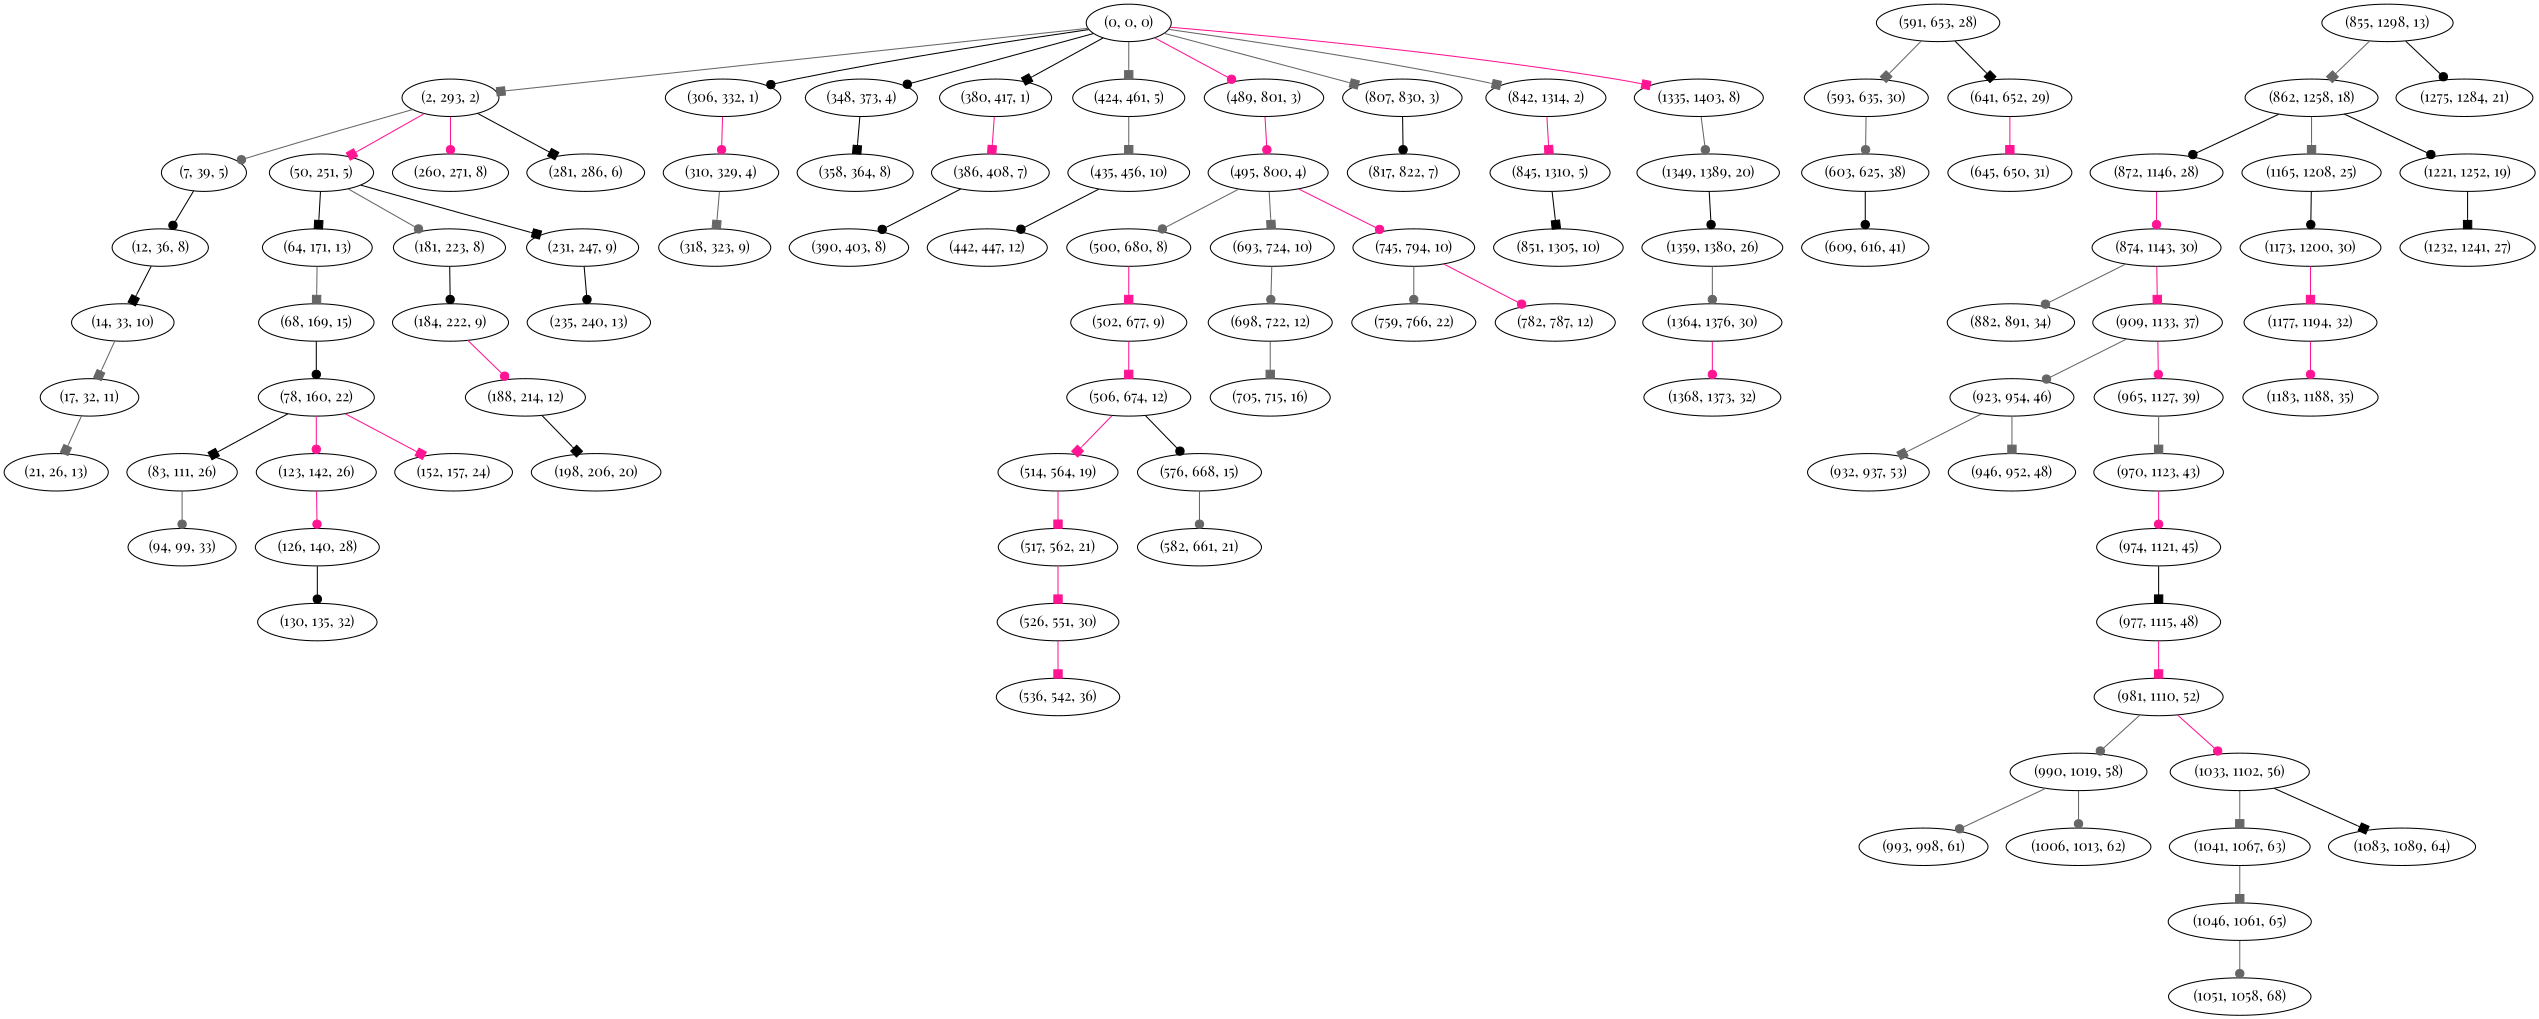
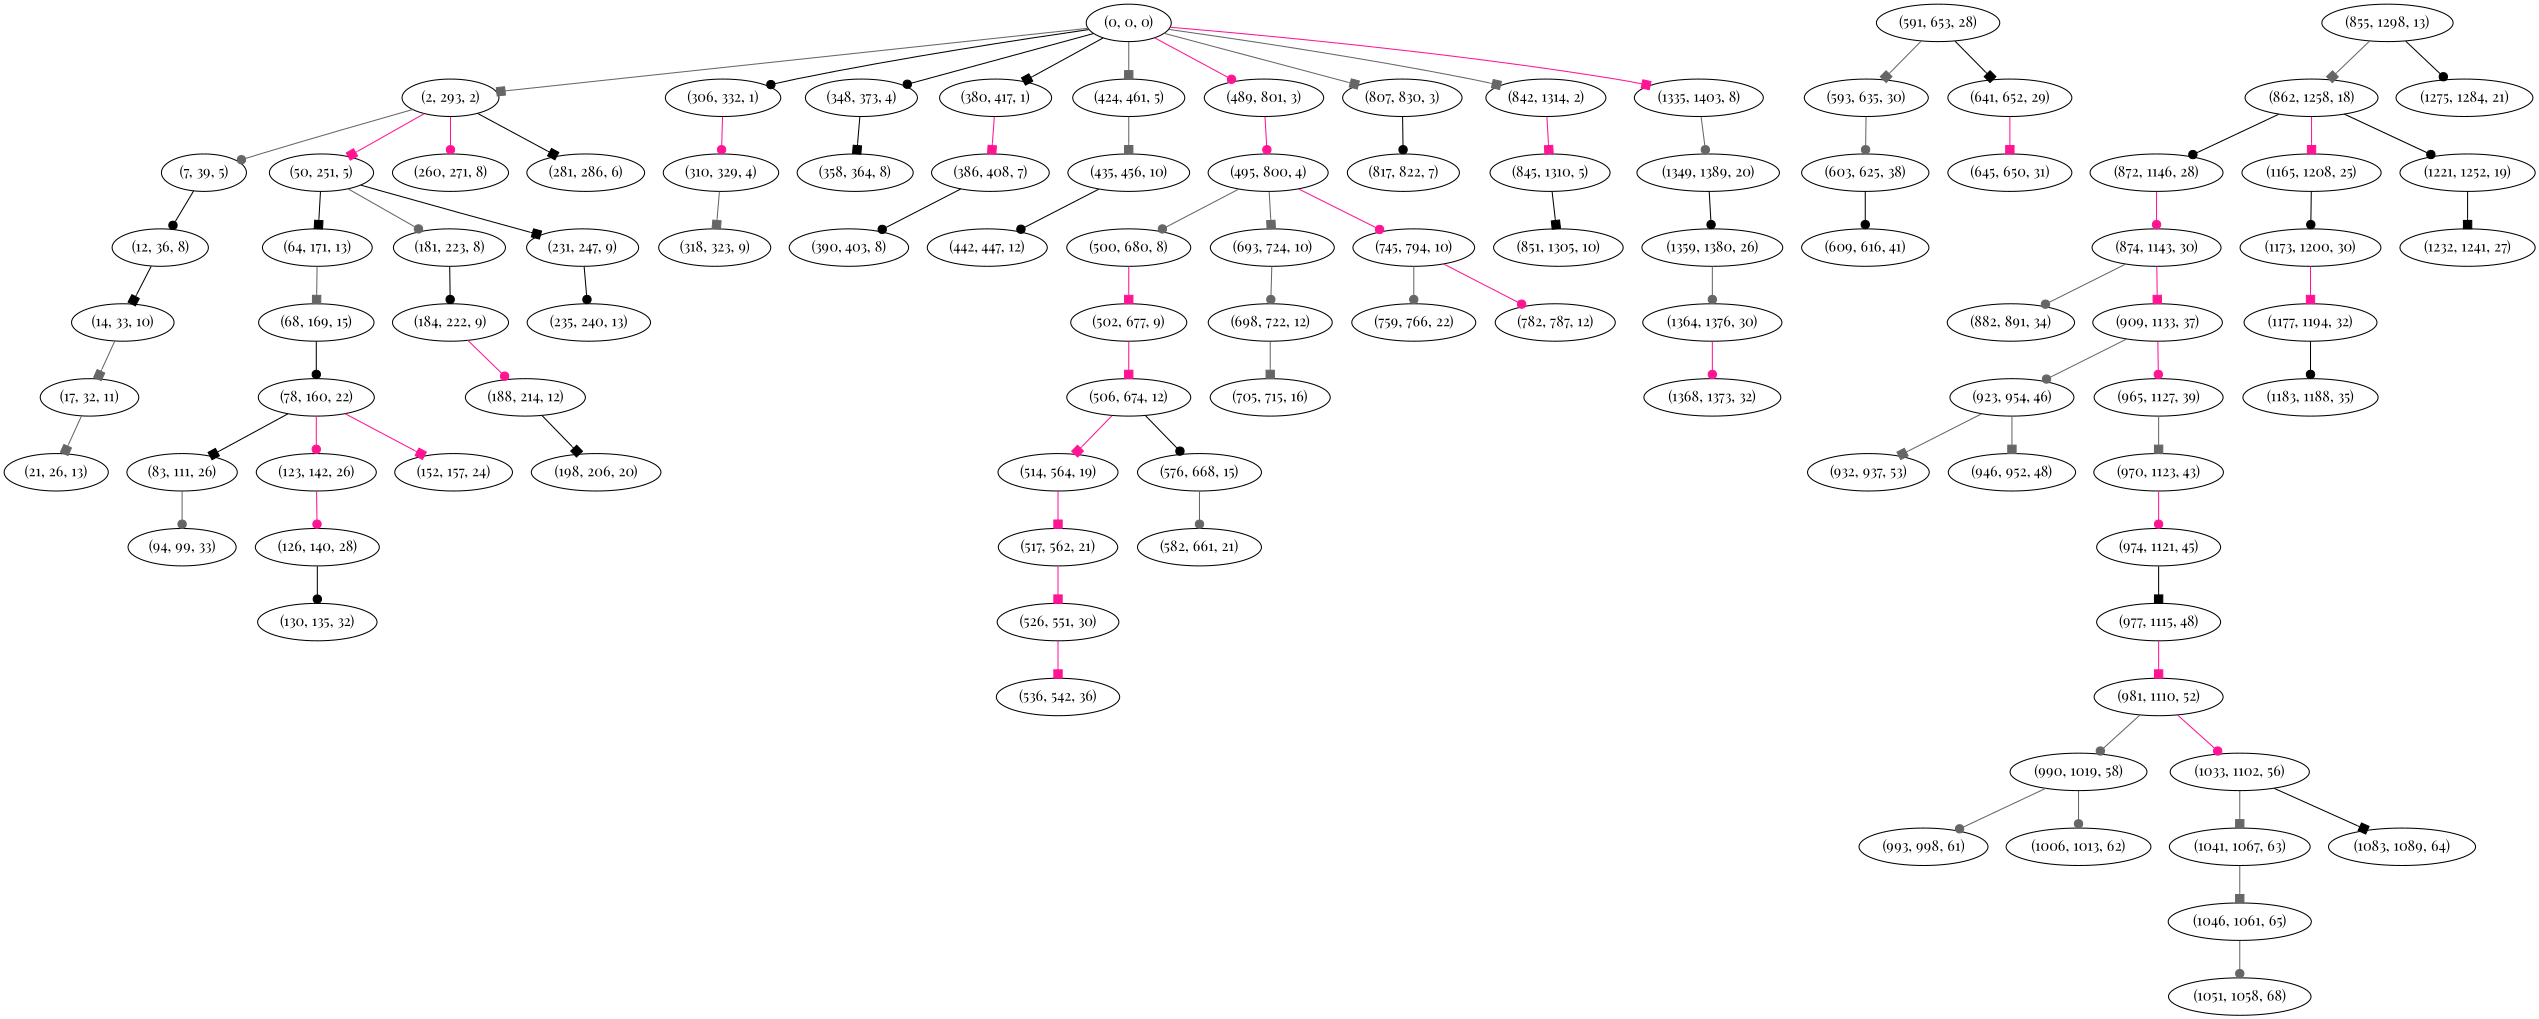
(2311, 130) -> (2311, 130)
(2310, 356) -> (2310, 356)
